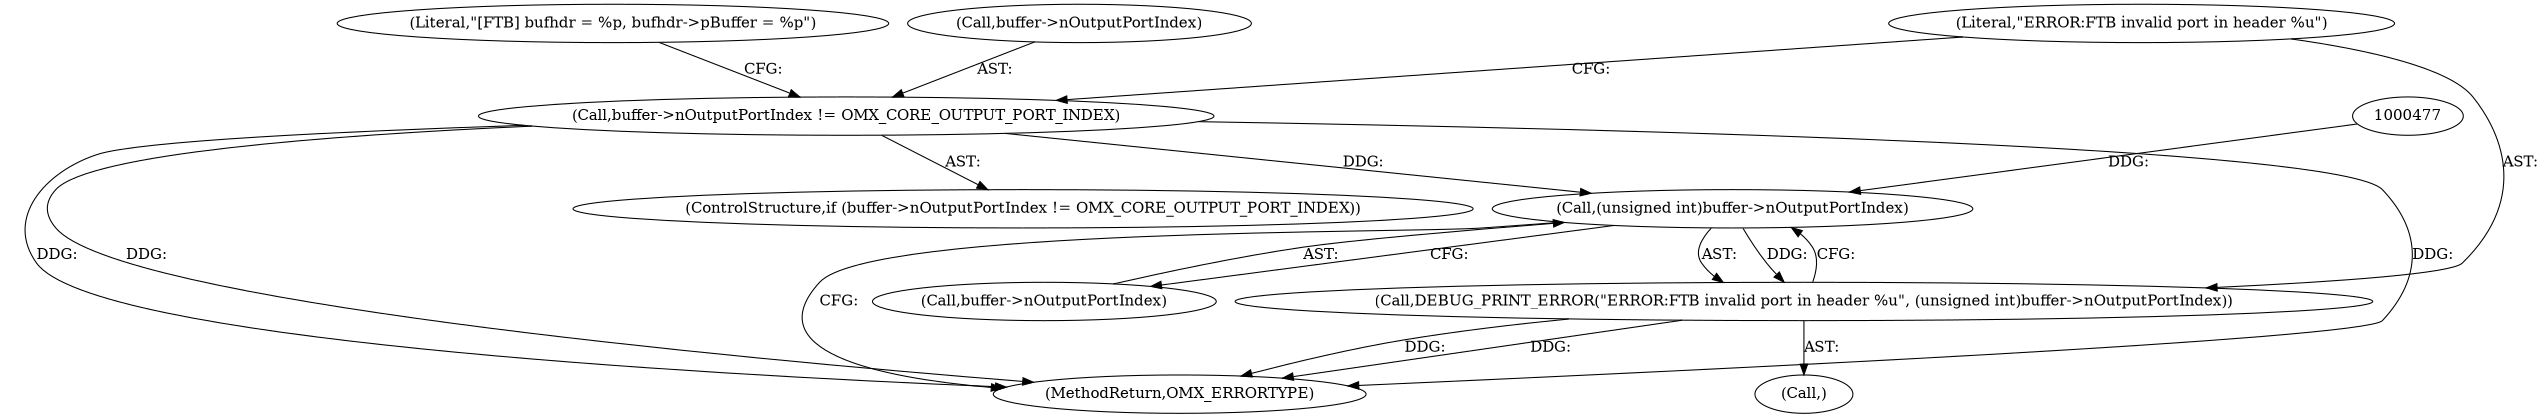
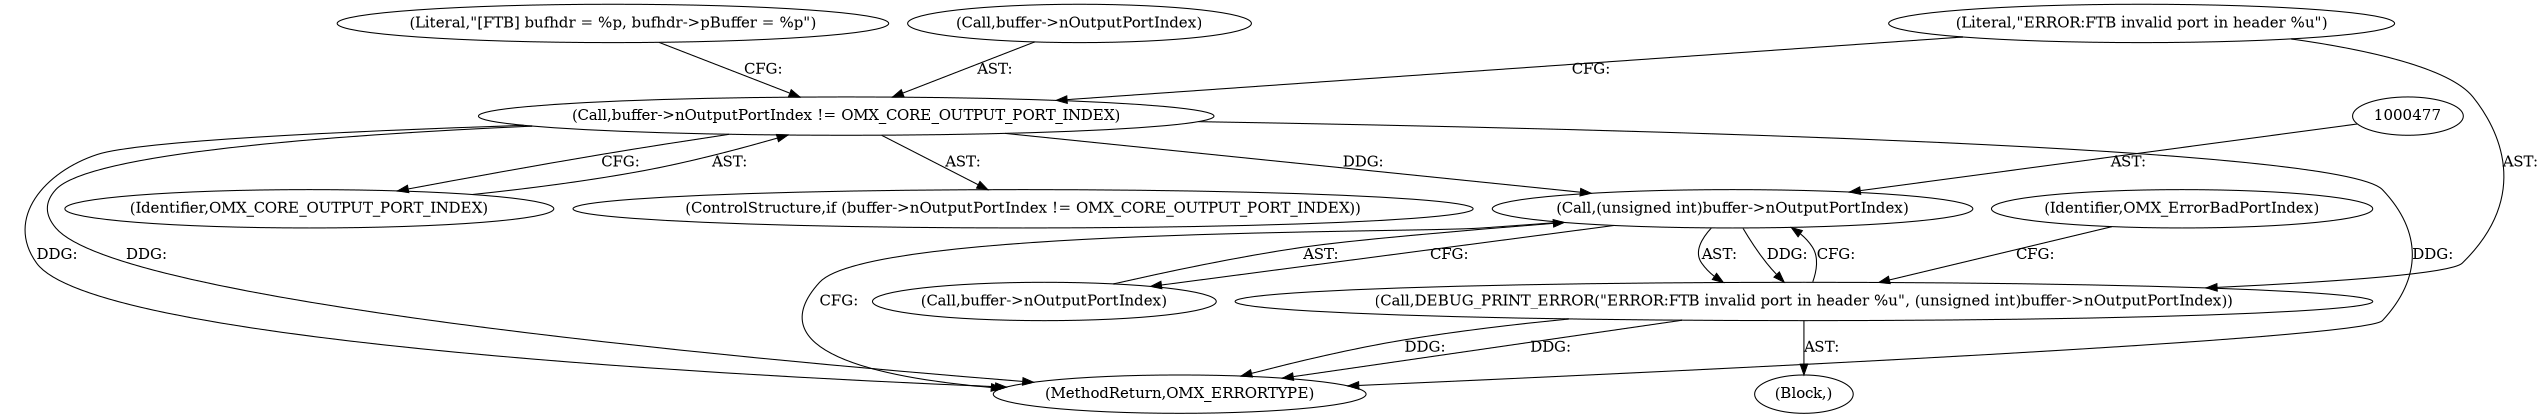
(2131, 162) -> (2131, 162)
none -> (309, 209)
none -> (2182, 209)
(1804, 394) -> (1804, 394)
